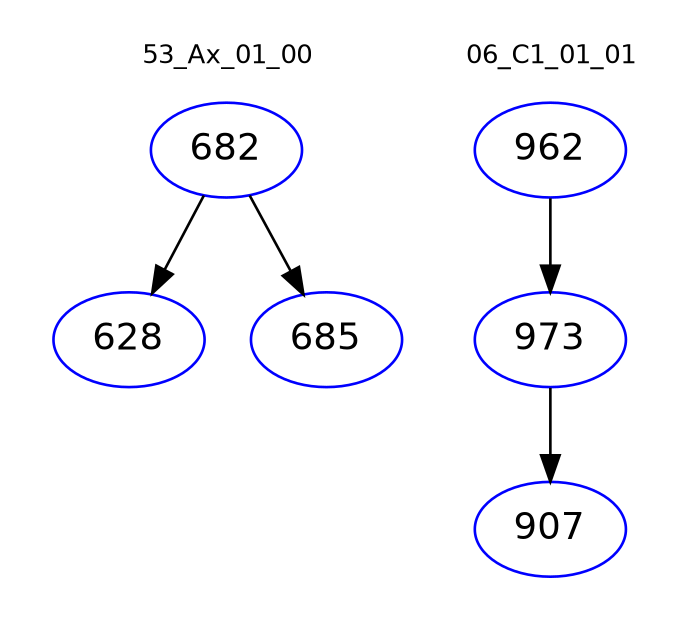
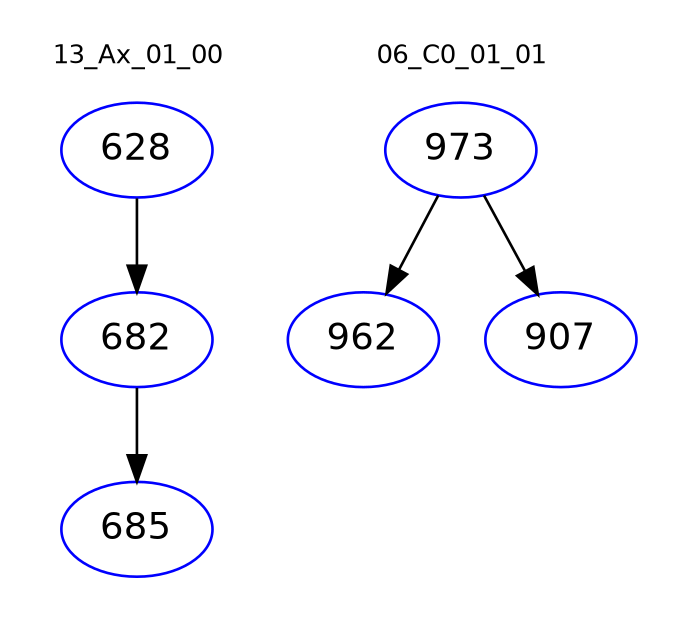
(228, 57) -> (138, 57)
(552, 57) -> (462, 57)
(550, 232) -> (419, 233)
(184, 233) -> (137, 232)
